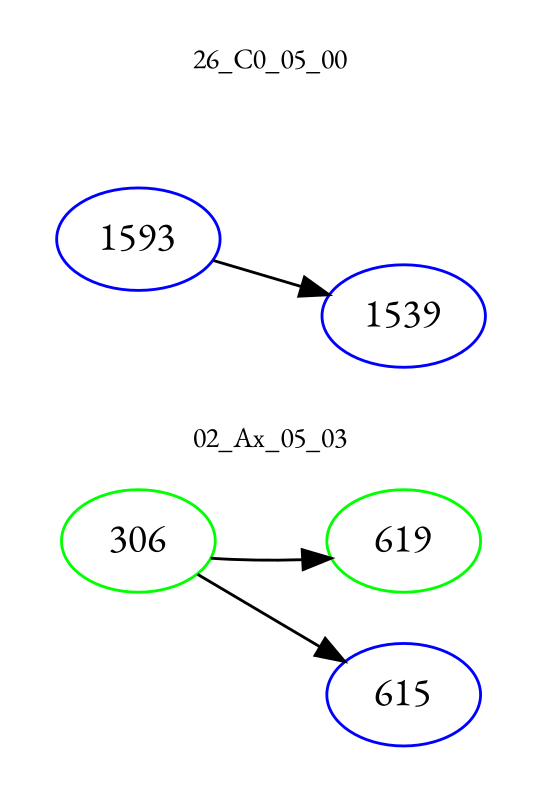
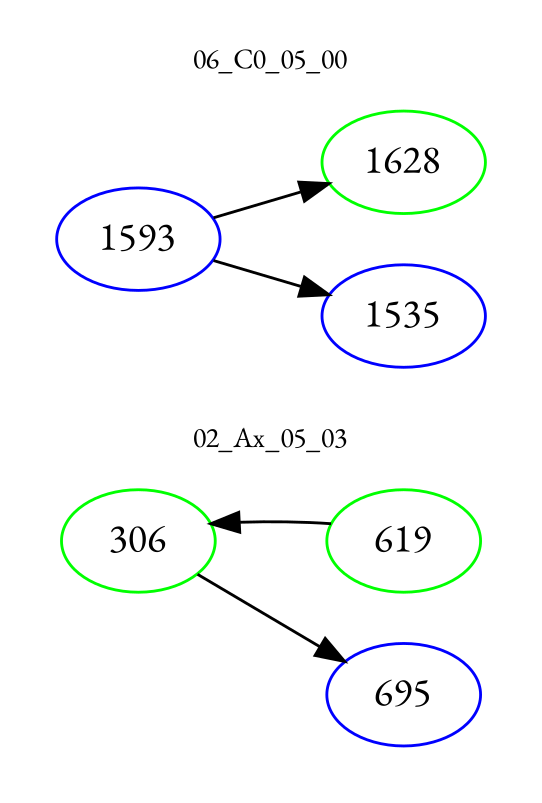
(271, 61) -> (271, 61)
none -> (404, 162)
(404, 316) -> (404, 316)
(256, 560) -> (286, 522)
(404, 695) -> (404, 695)
